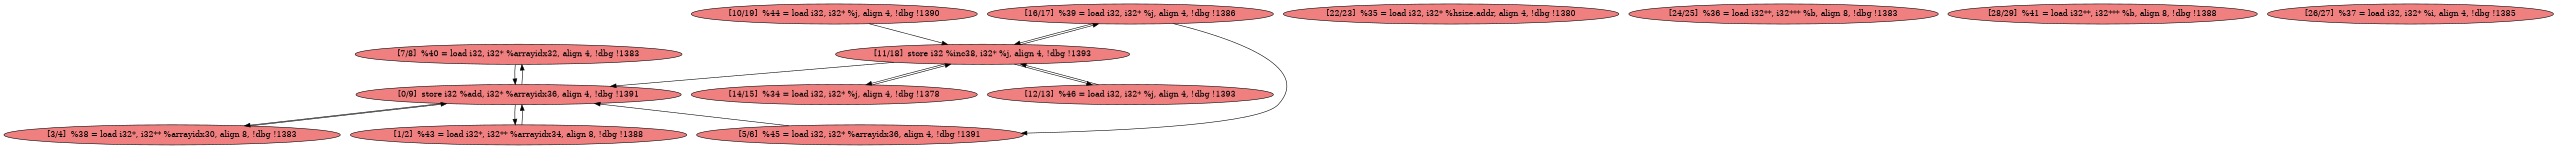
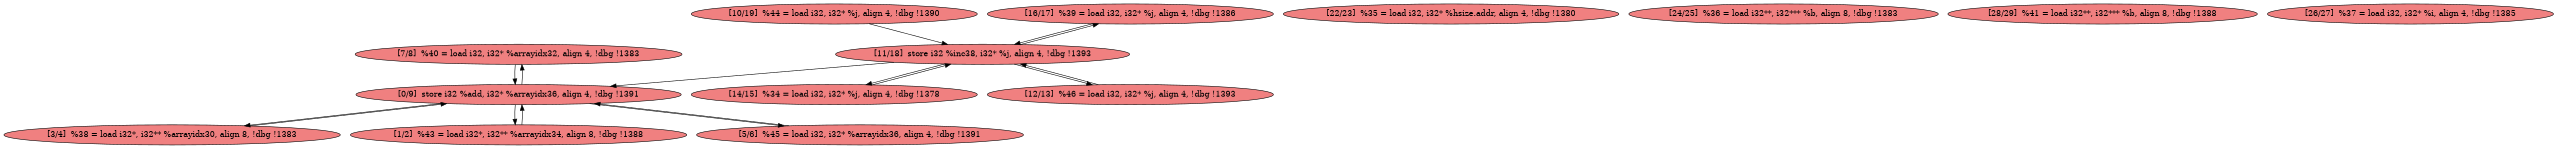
(1232, 119) -> (684, 115)
